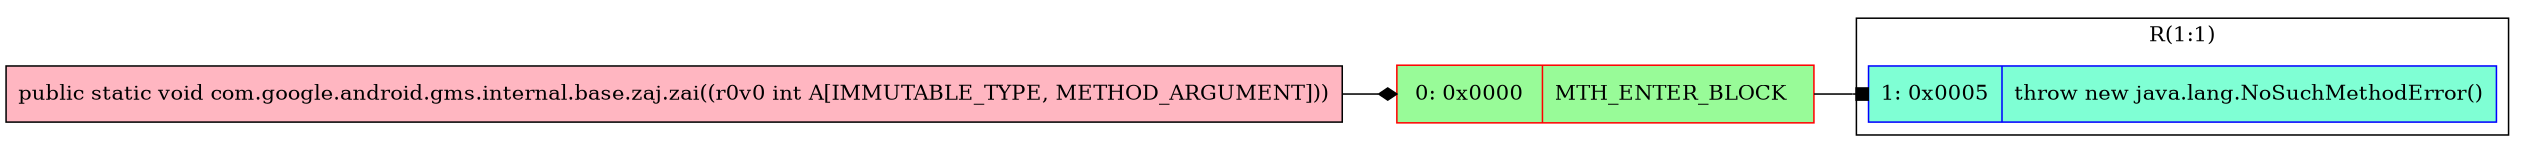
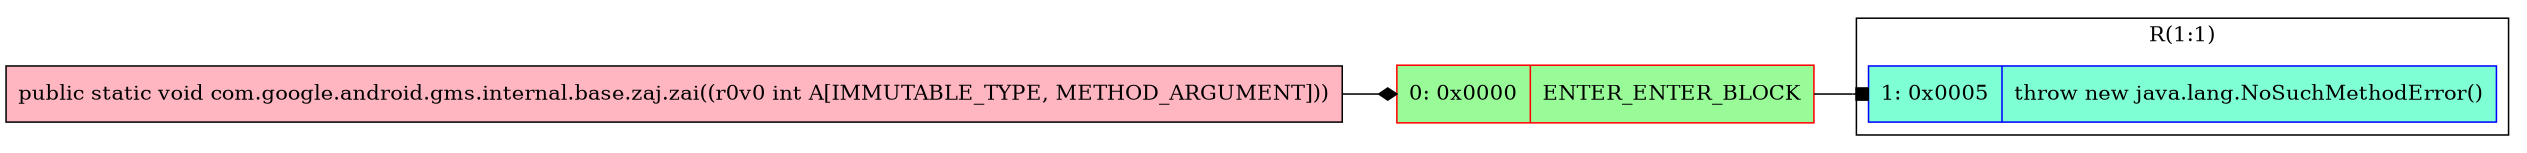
(1671, 93) -> (1672, 93)
